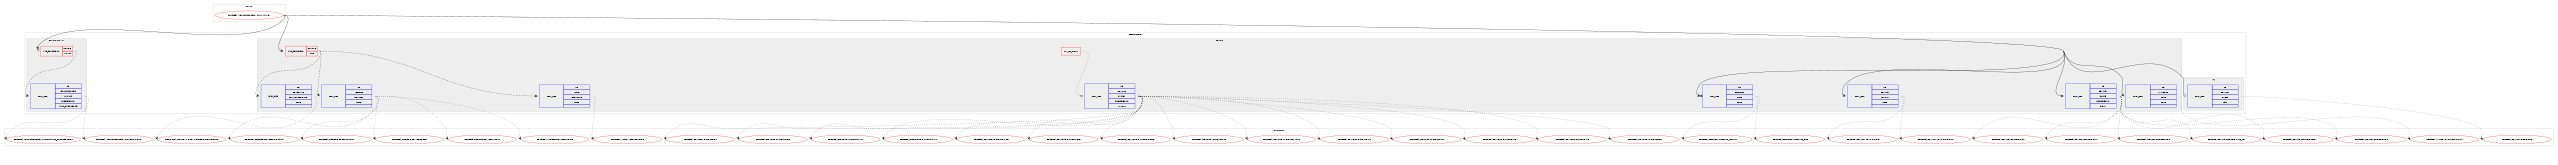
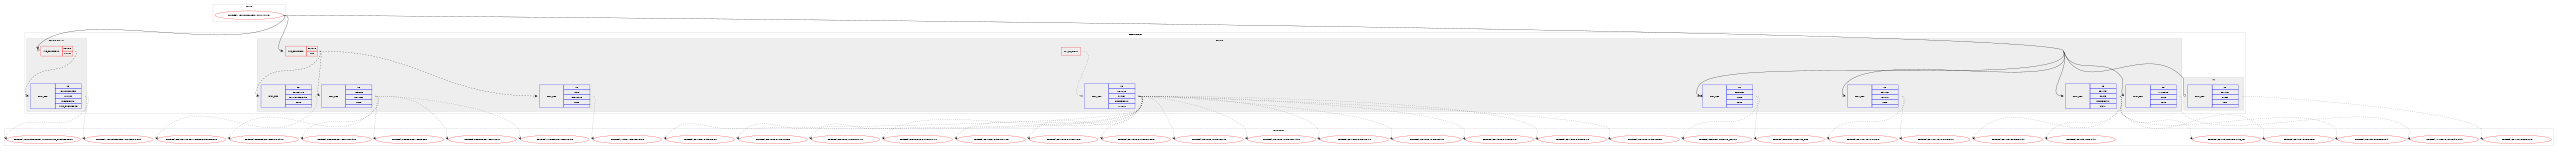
(192, 139) -> (192, 139)
(337, 139) -> (337, 139)
(2081, 139) -> (2081, 139)
(2154, 139) -> none
(2299, 139) -> (2299, 139)
